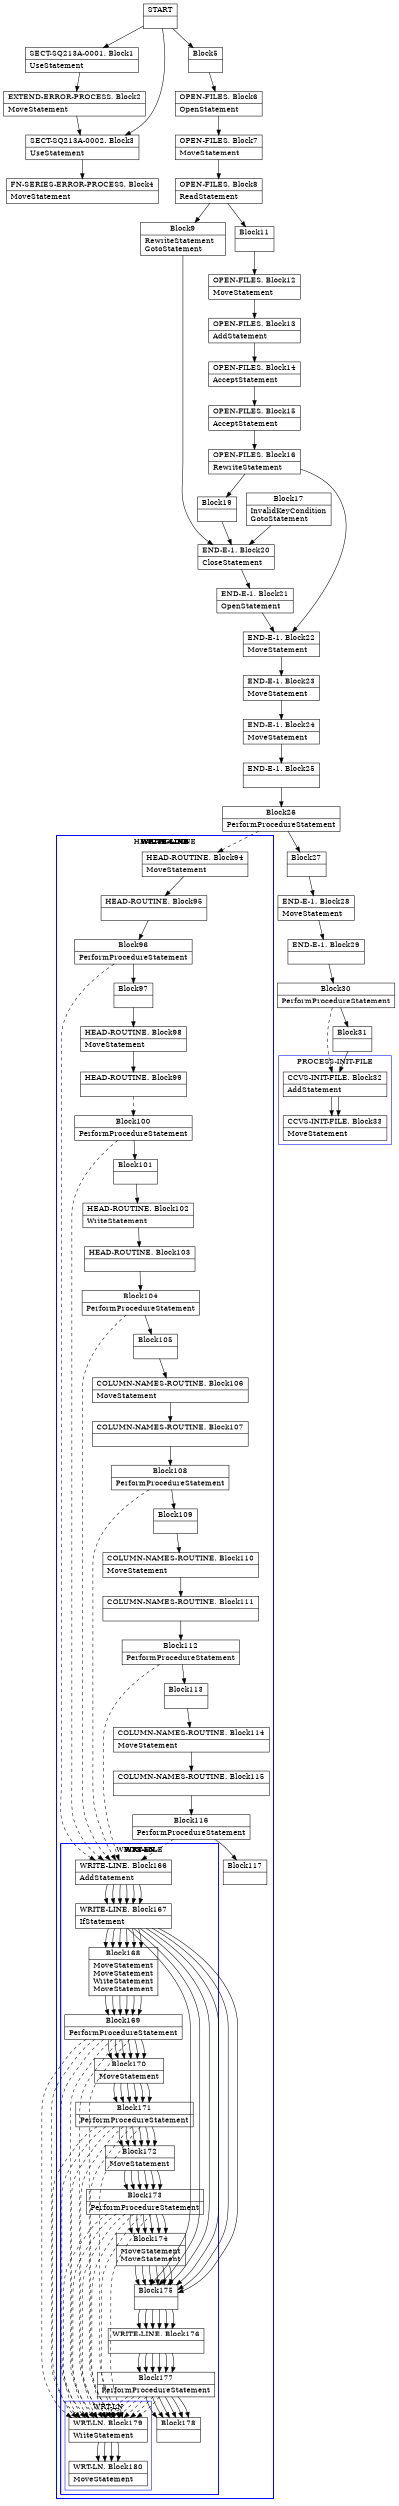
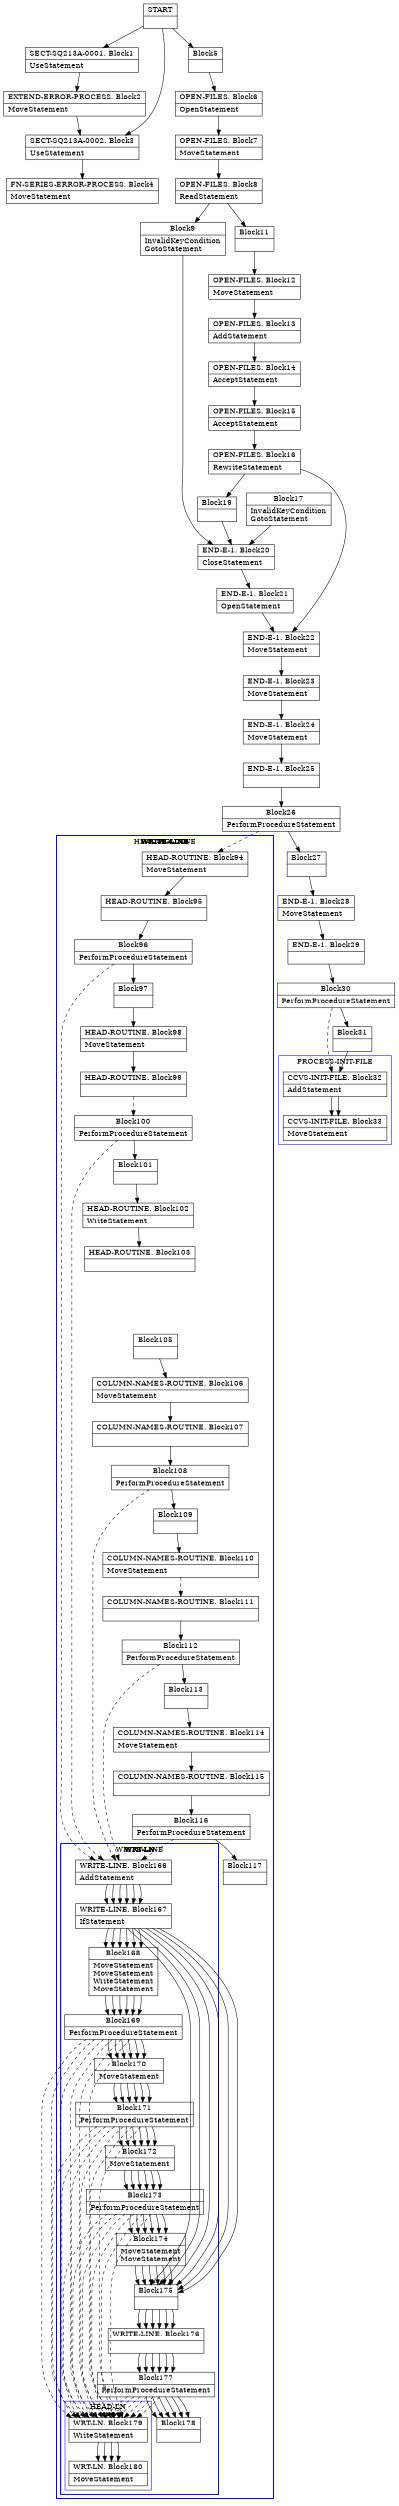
(179, 241) -> (183, 241)
(141, 1303) -> none
(181, 1584) -> (181, 1584)
(140, 1850) -> (140, 1850)
(108, 2407) -> (108, 2407)
